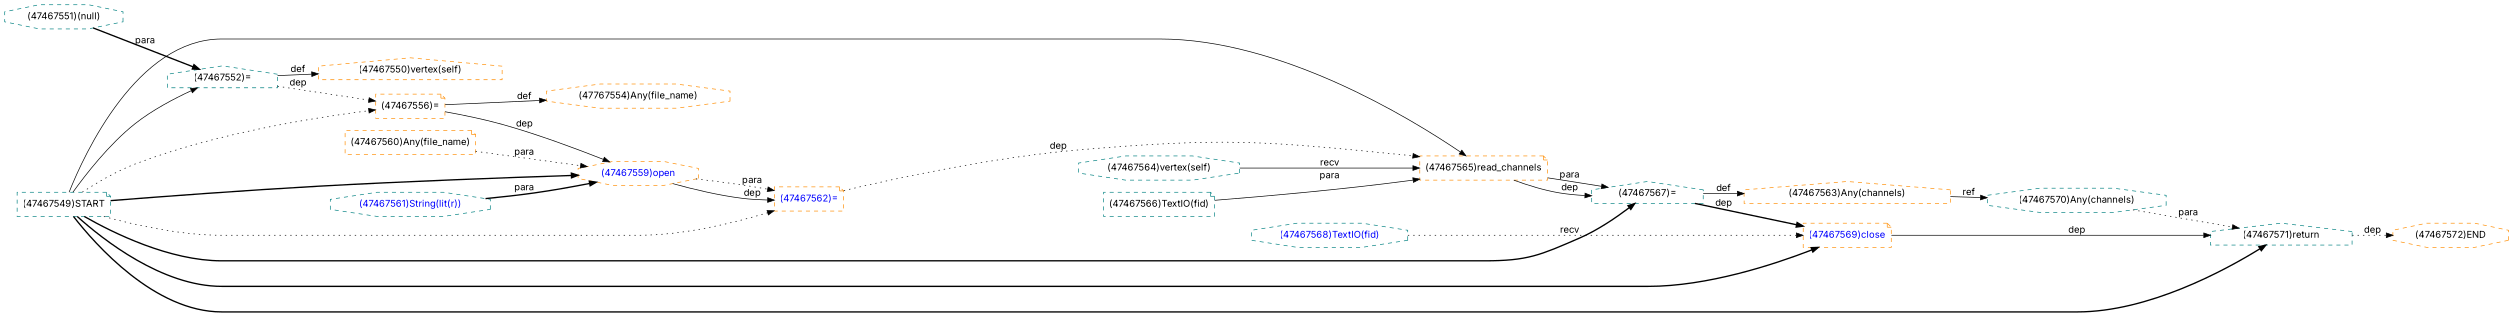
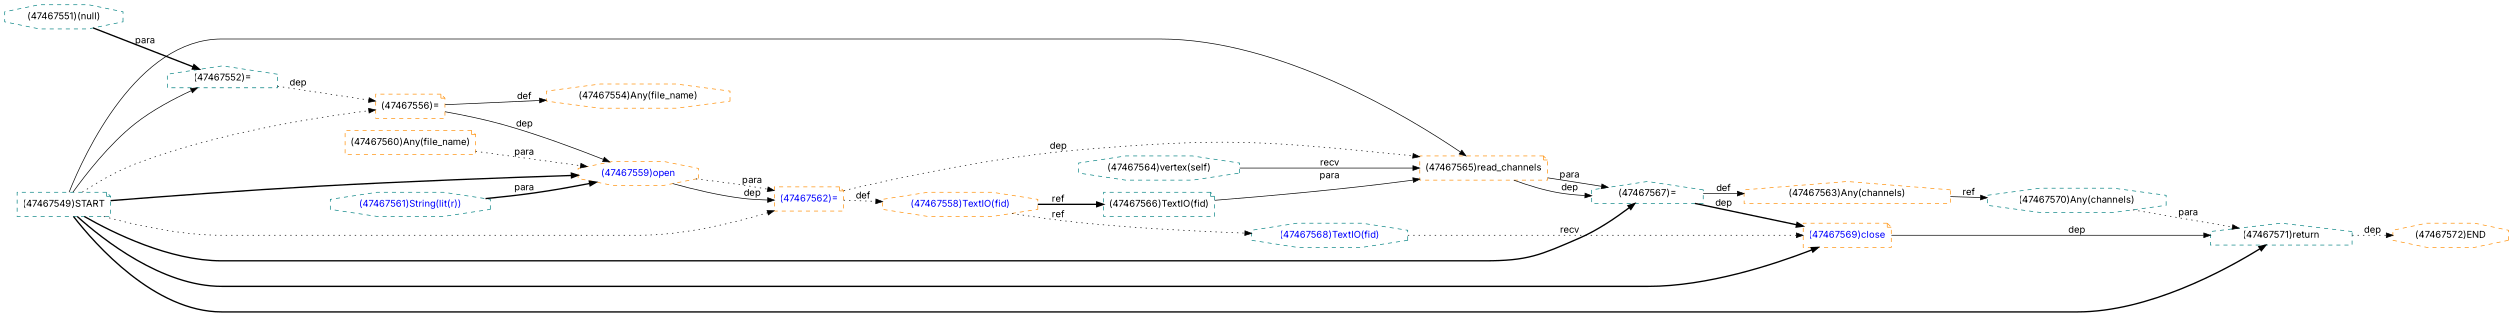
(410, 70) -> none
(638, 96) -> (638, 96)
none -> (960, 204)
